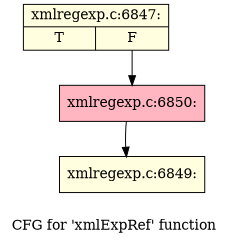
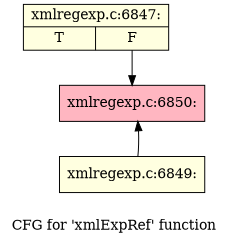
(126, 134) -> (139, 144)
